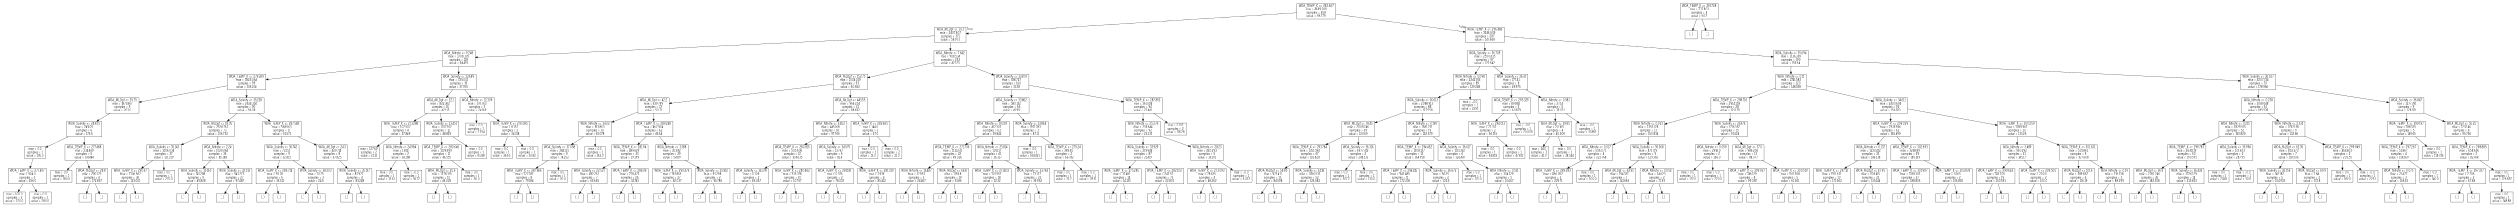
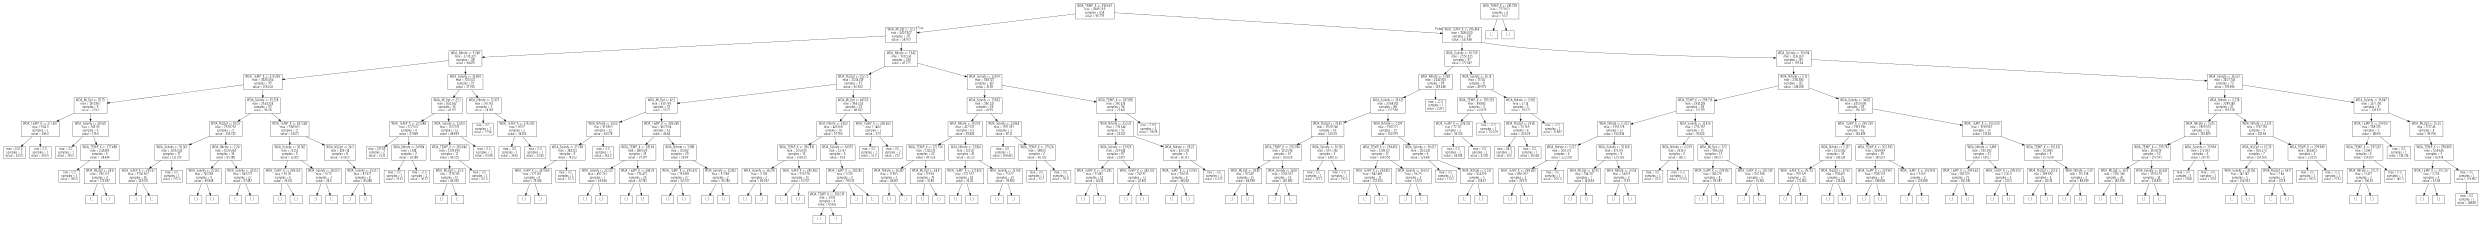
(32, 162) -> (66, 117)
(855, 164) -> (837, 187)
